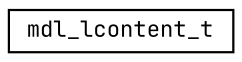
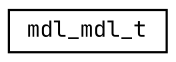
(121, 31) -> (88, 31)
